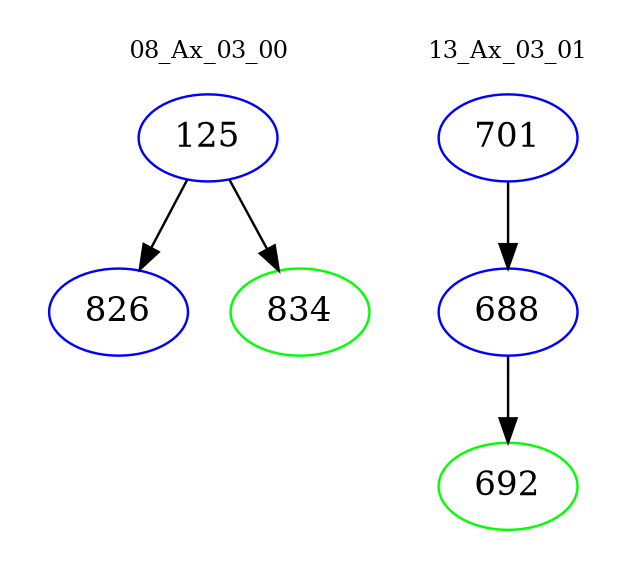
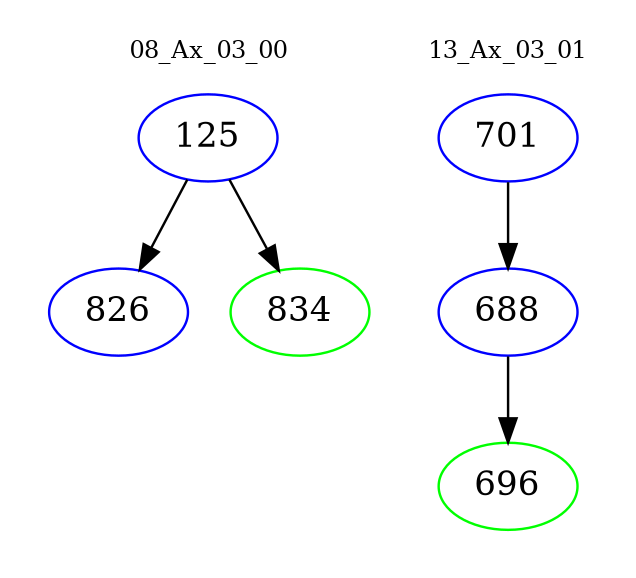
(508, 486) -> (508, 486)
